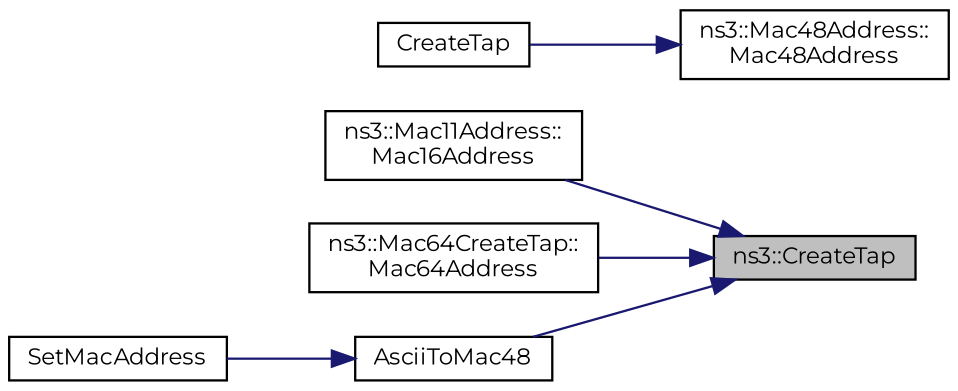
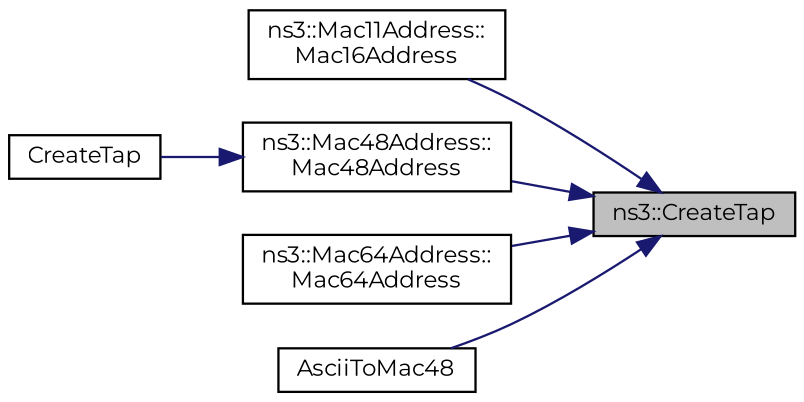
none -> (541, 187)
(454, 258) -> (377, 269)
(118, 359) -> none
